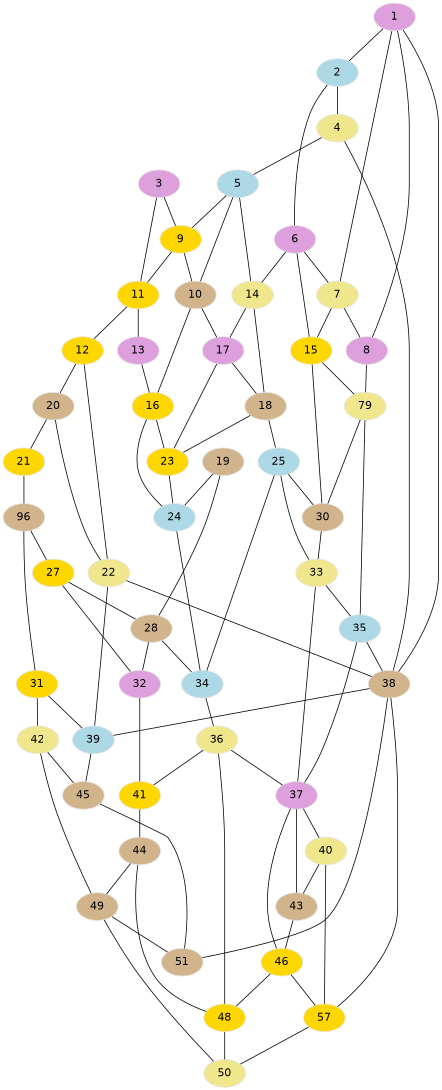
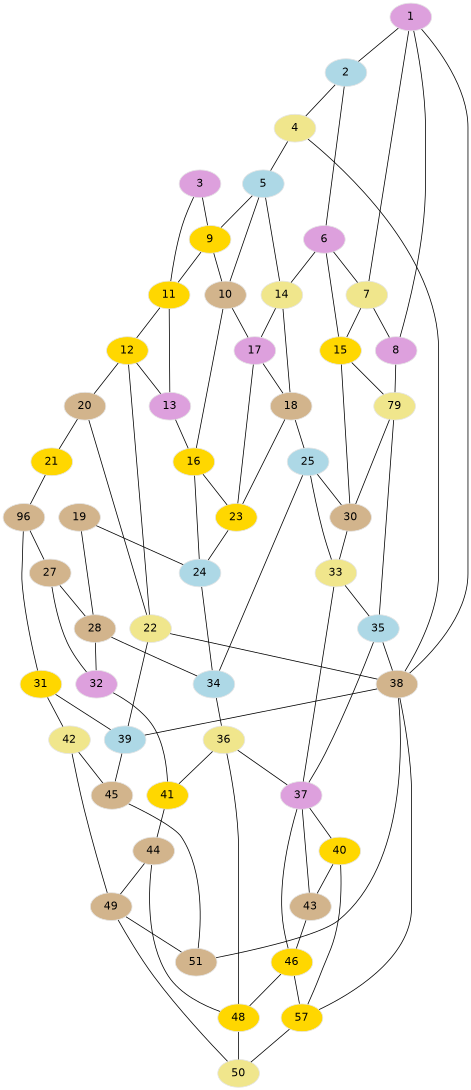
none -> (149, 378)
(53, 573) -> (50, 573)
(326, 851) -> (340, 851)
